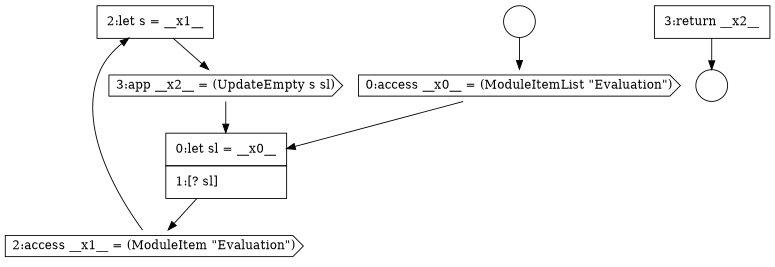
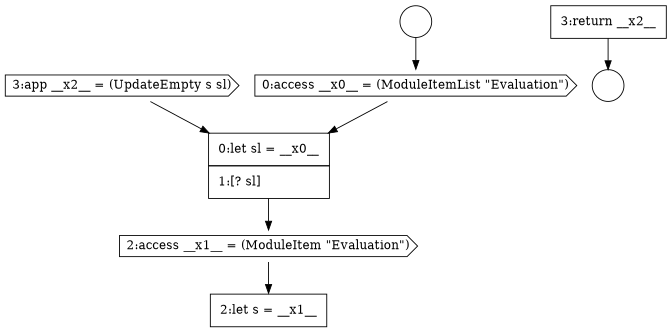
(188, 51) -> none
